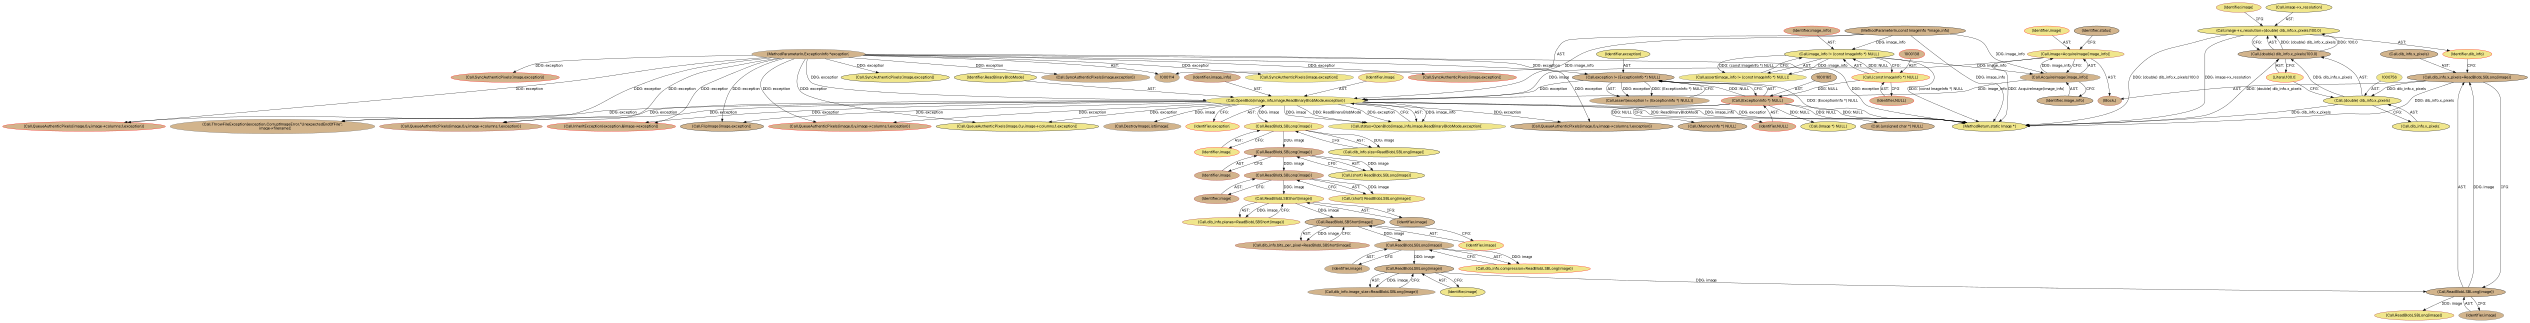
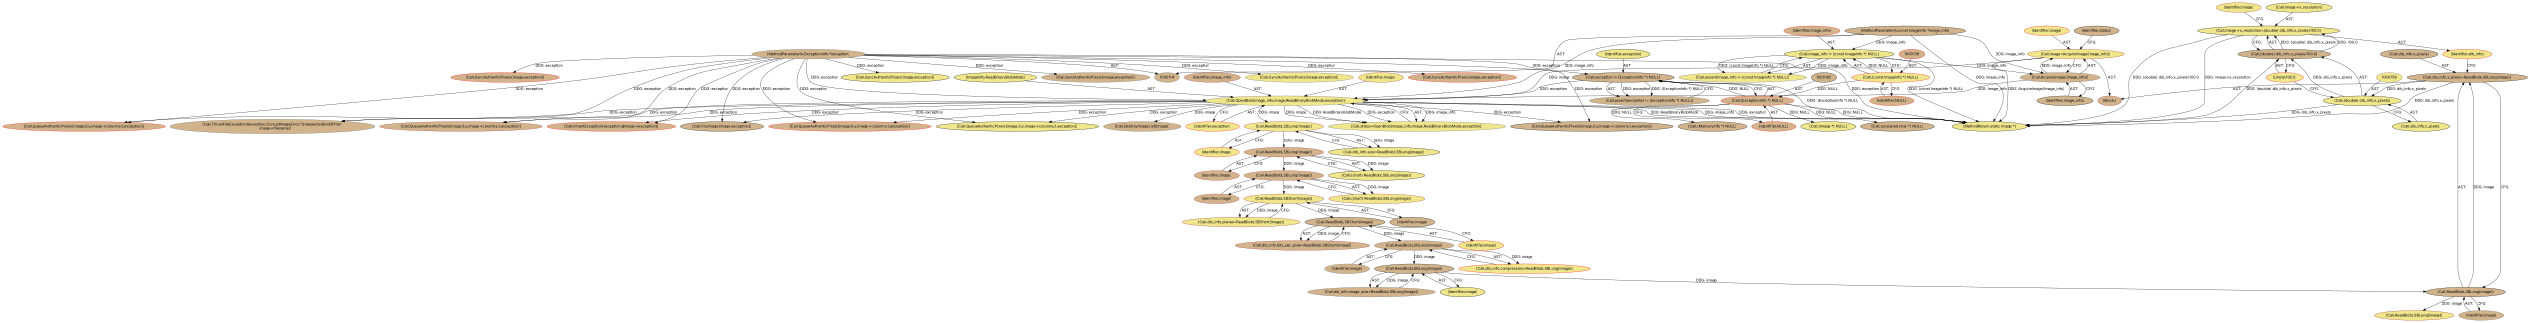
(995, 77) -> (995, 77)
